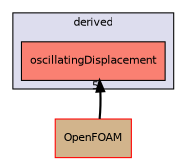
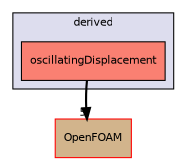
(100, 105) -> (86, 96)
